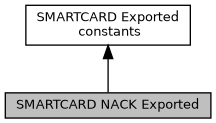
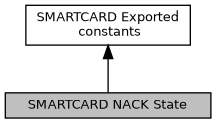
(108, 105) -> (108, 105)
